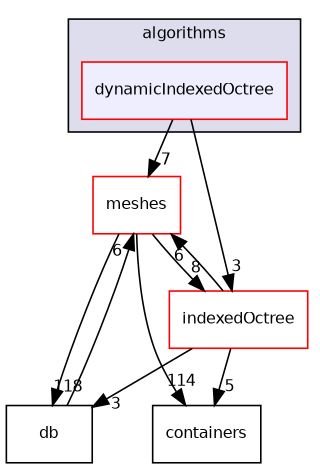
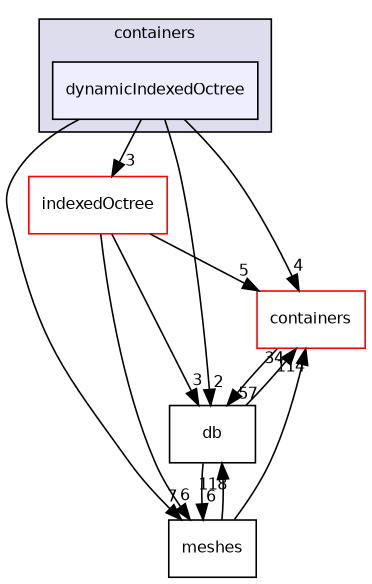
(184, 34) -> (155, 34)
(184, 91) -> (155, 91)
none -> (246, 193)
(137, 205) -> (212, 549)
none -> (192, 240)
(172, 257) -> none
none -> (257, 370)
none -> (266, 384)
(207, 434) -> (311, 320)
